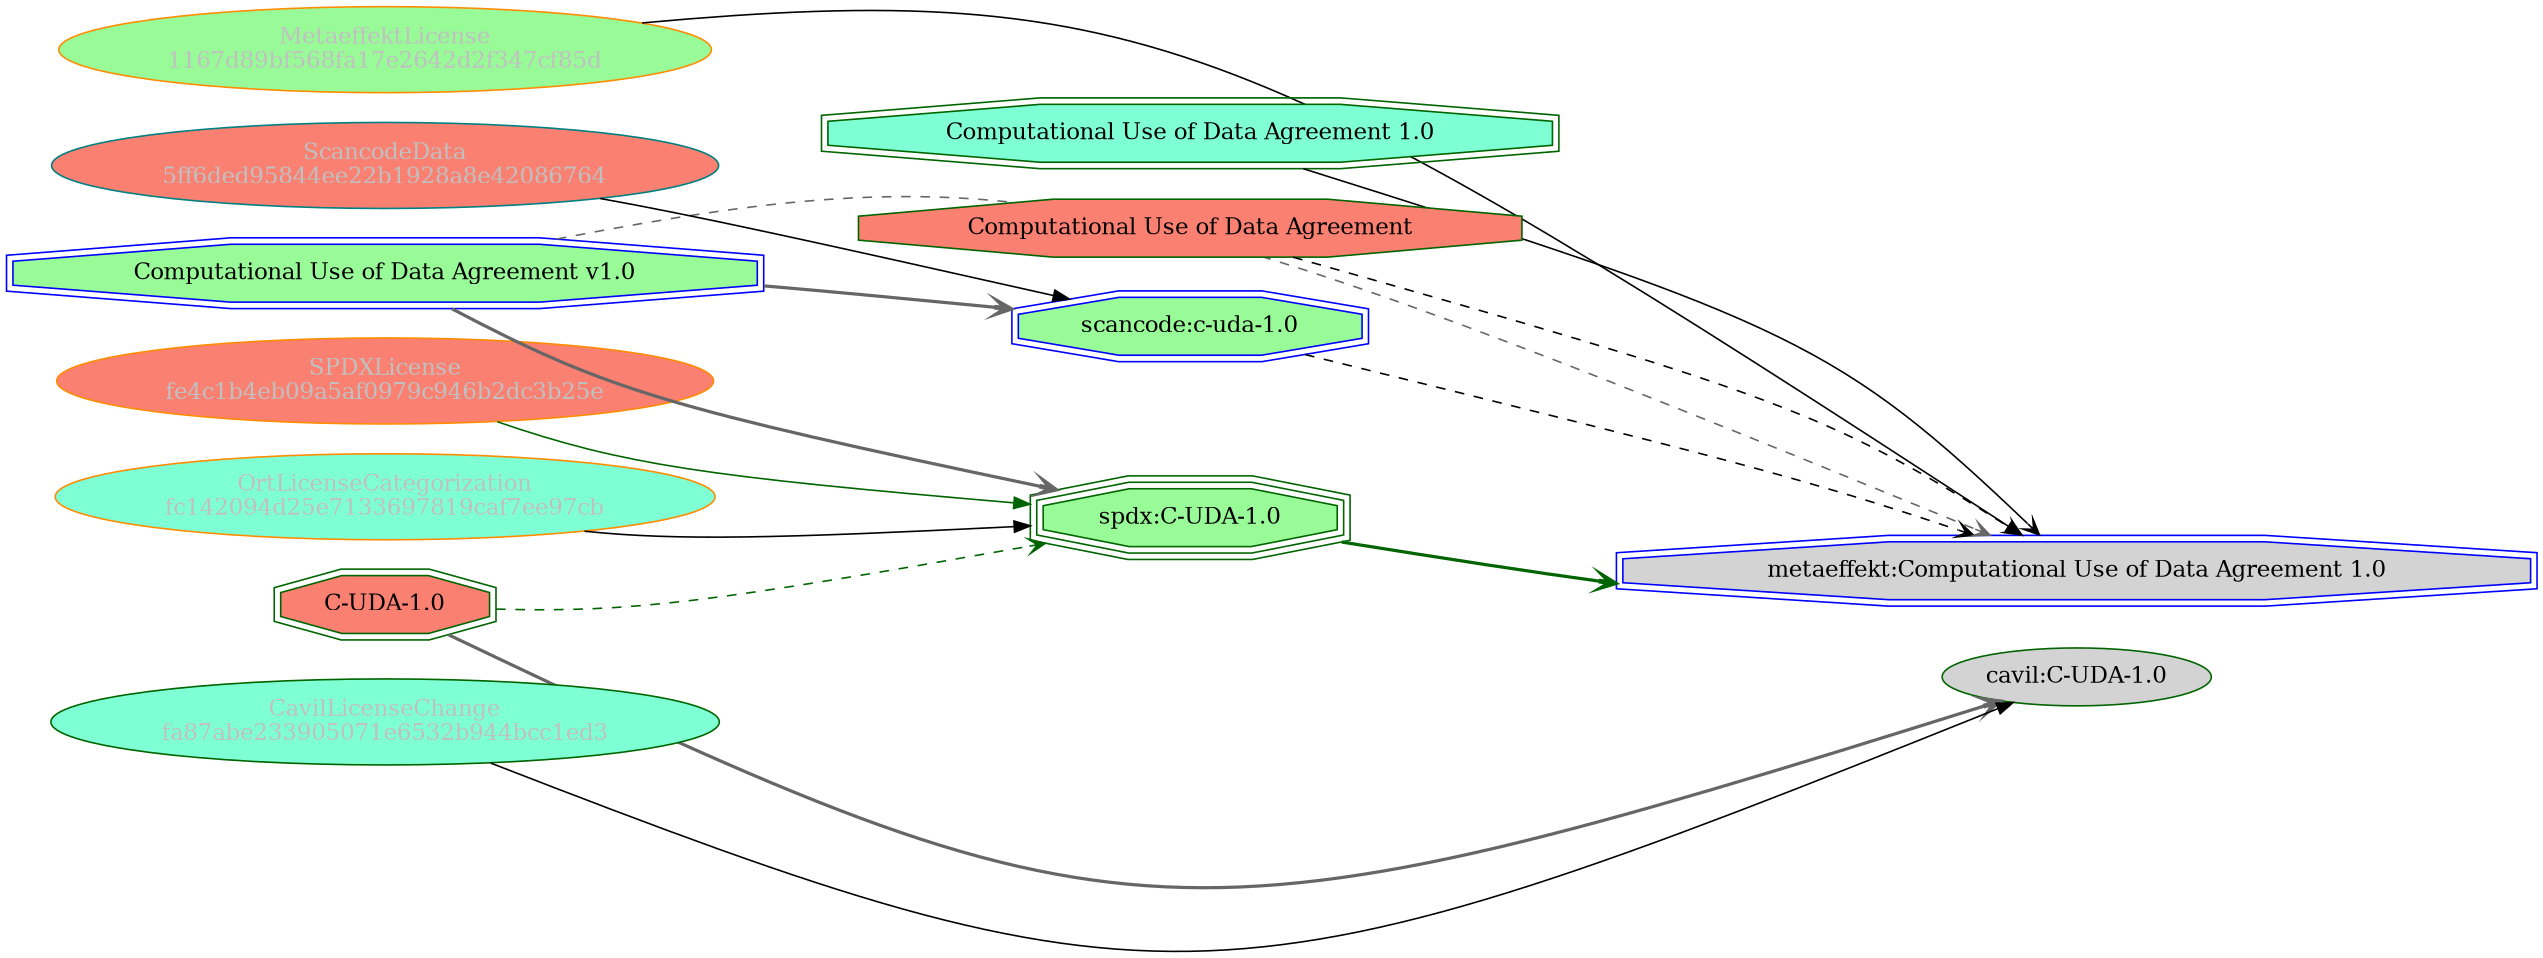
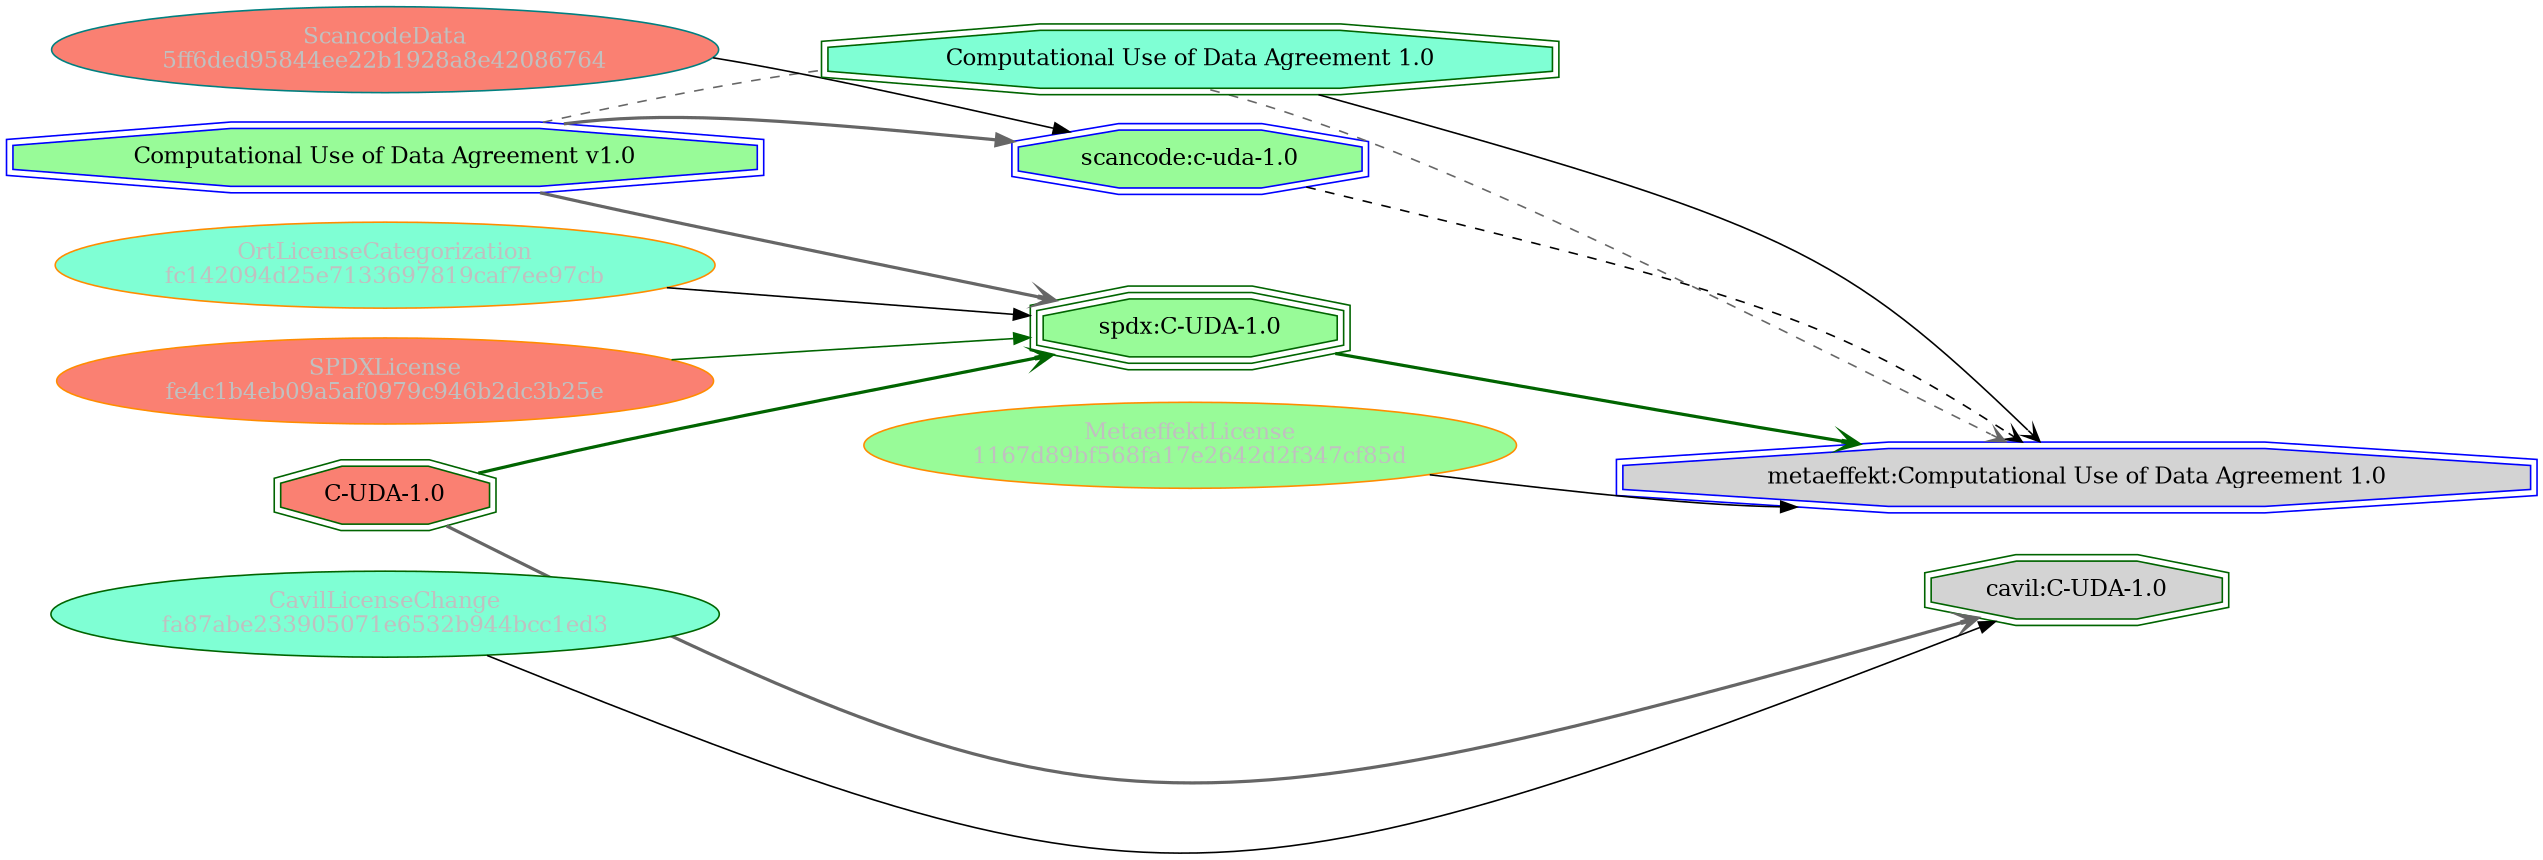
(1190, 228) -> none
(880, 296) -> (780, 121)
(764, 591) -> (757, 413)
(2077, 677) -> (2077, 590)
